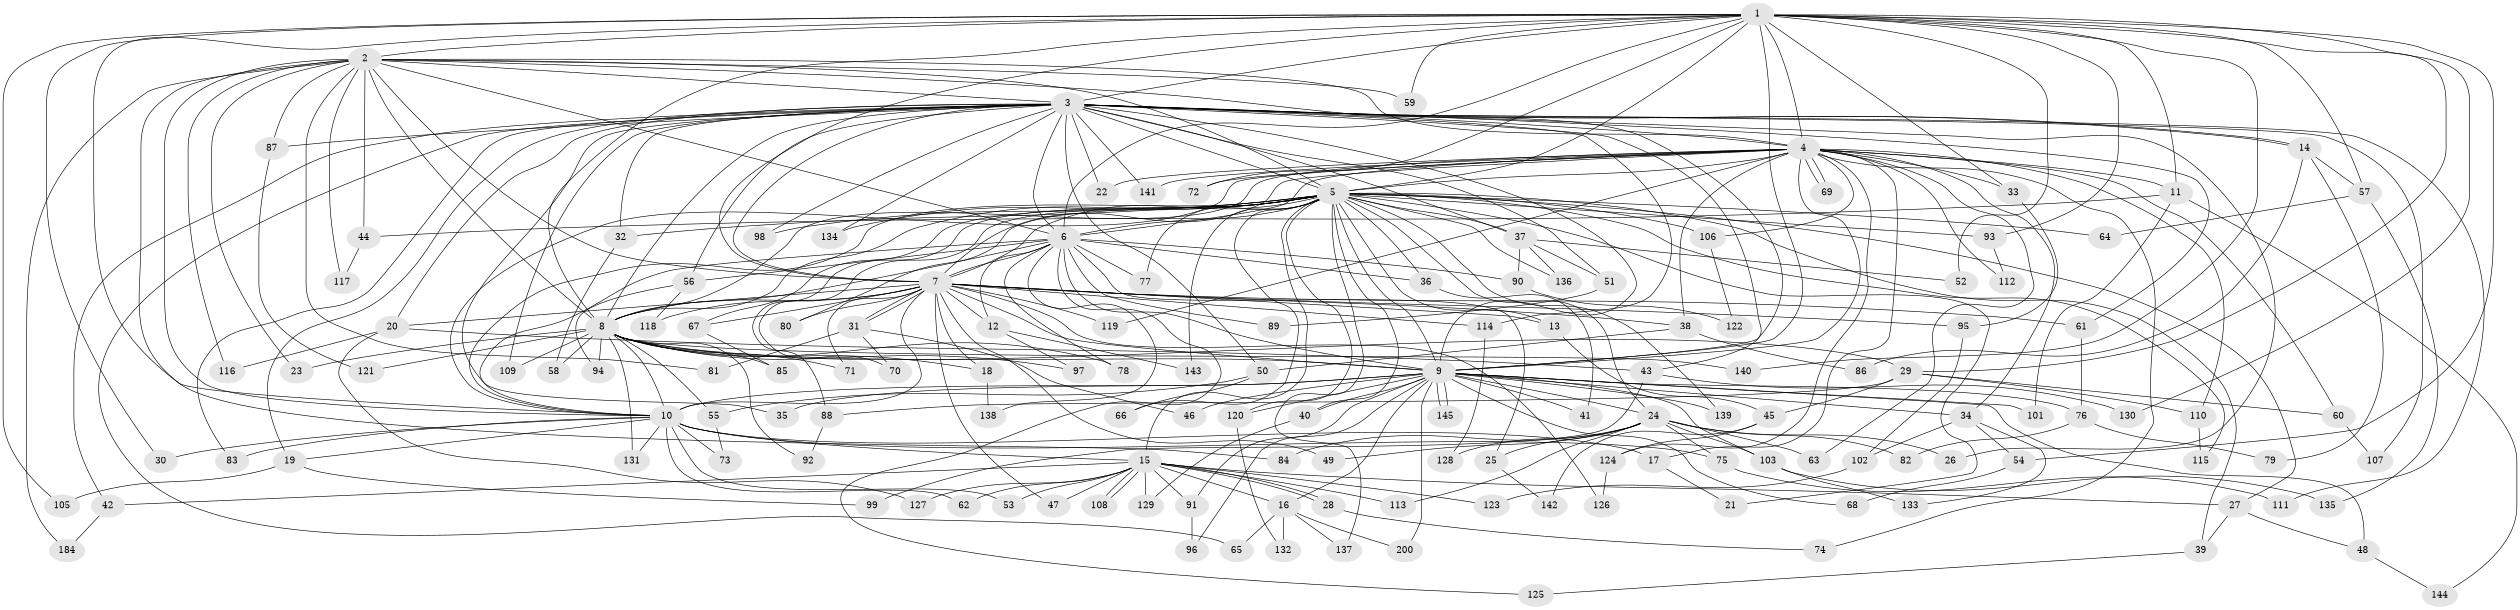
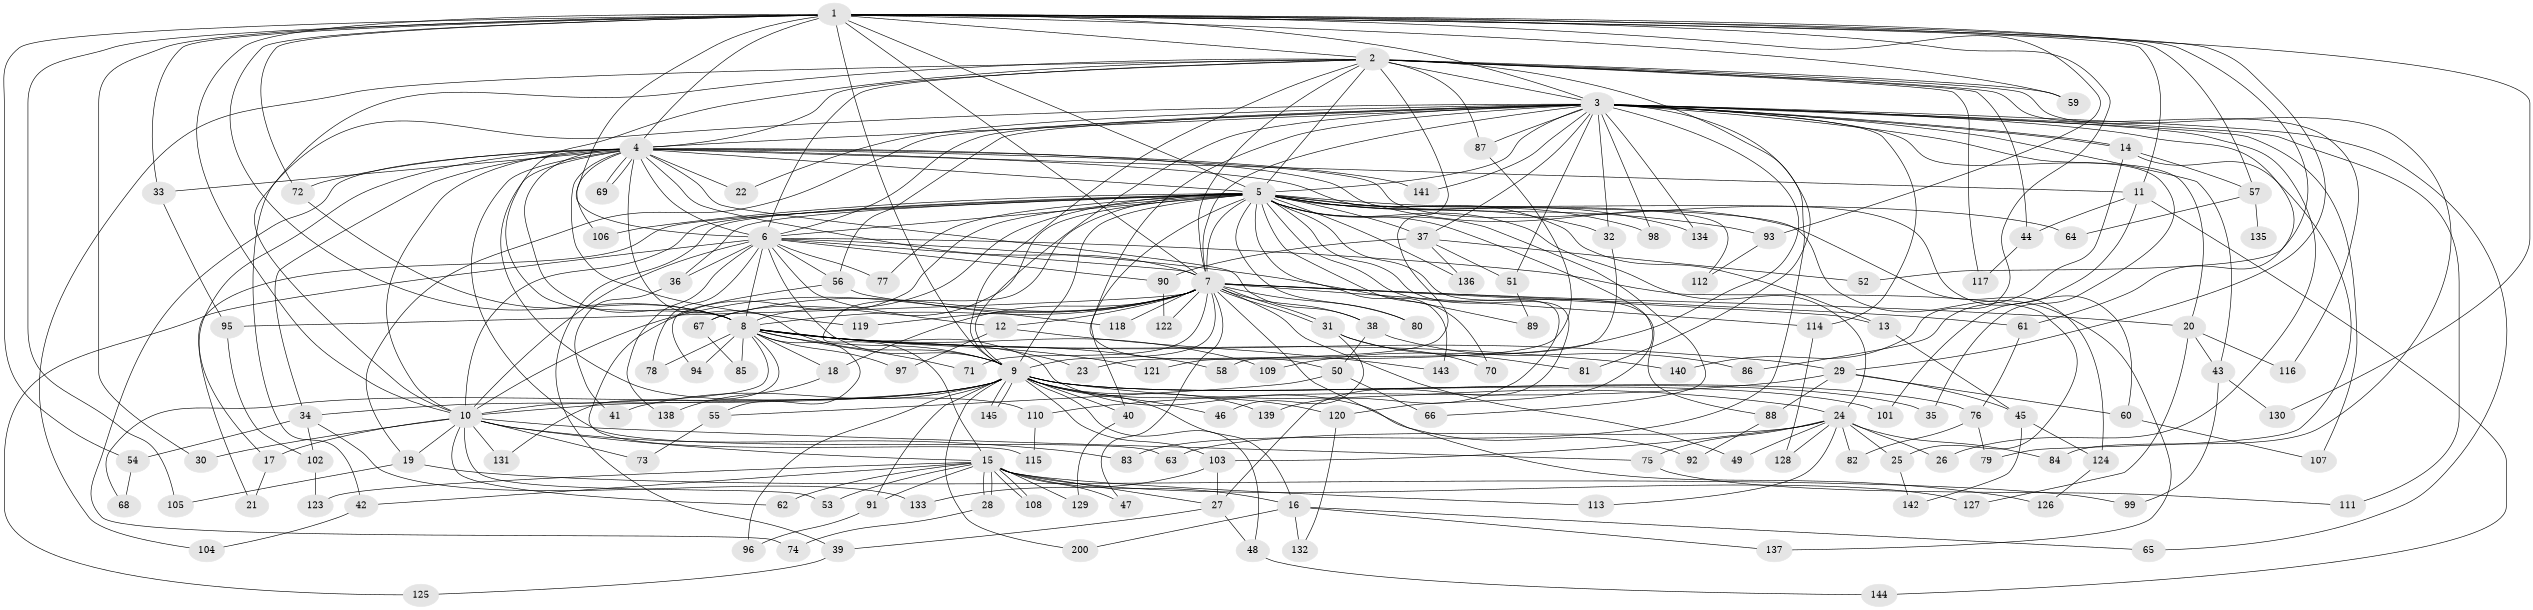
(789, 131) -> (496, 301)
(1720, 277) -> (1186, 305)
(2182, 477) -> (1217, 479)
(67, 551) -> (207, 551)
